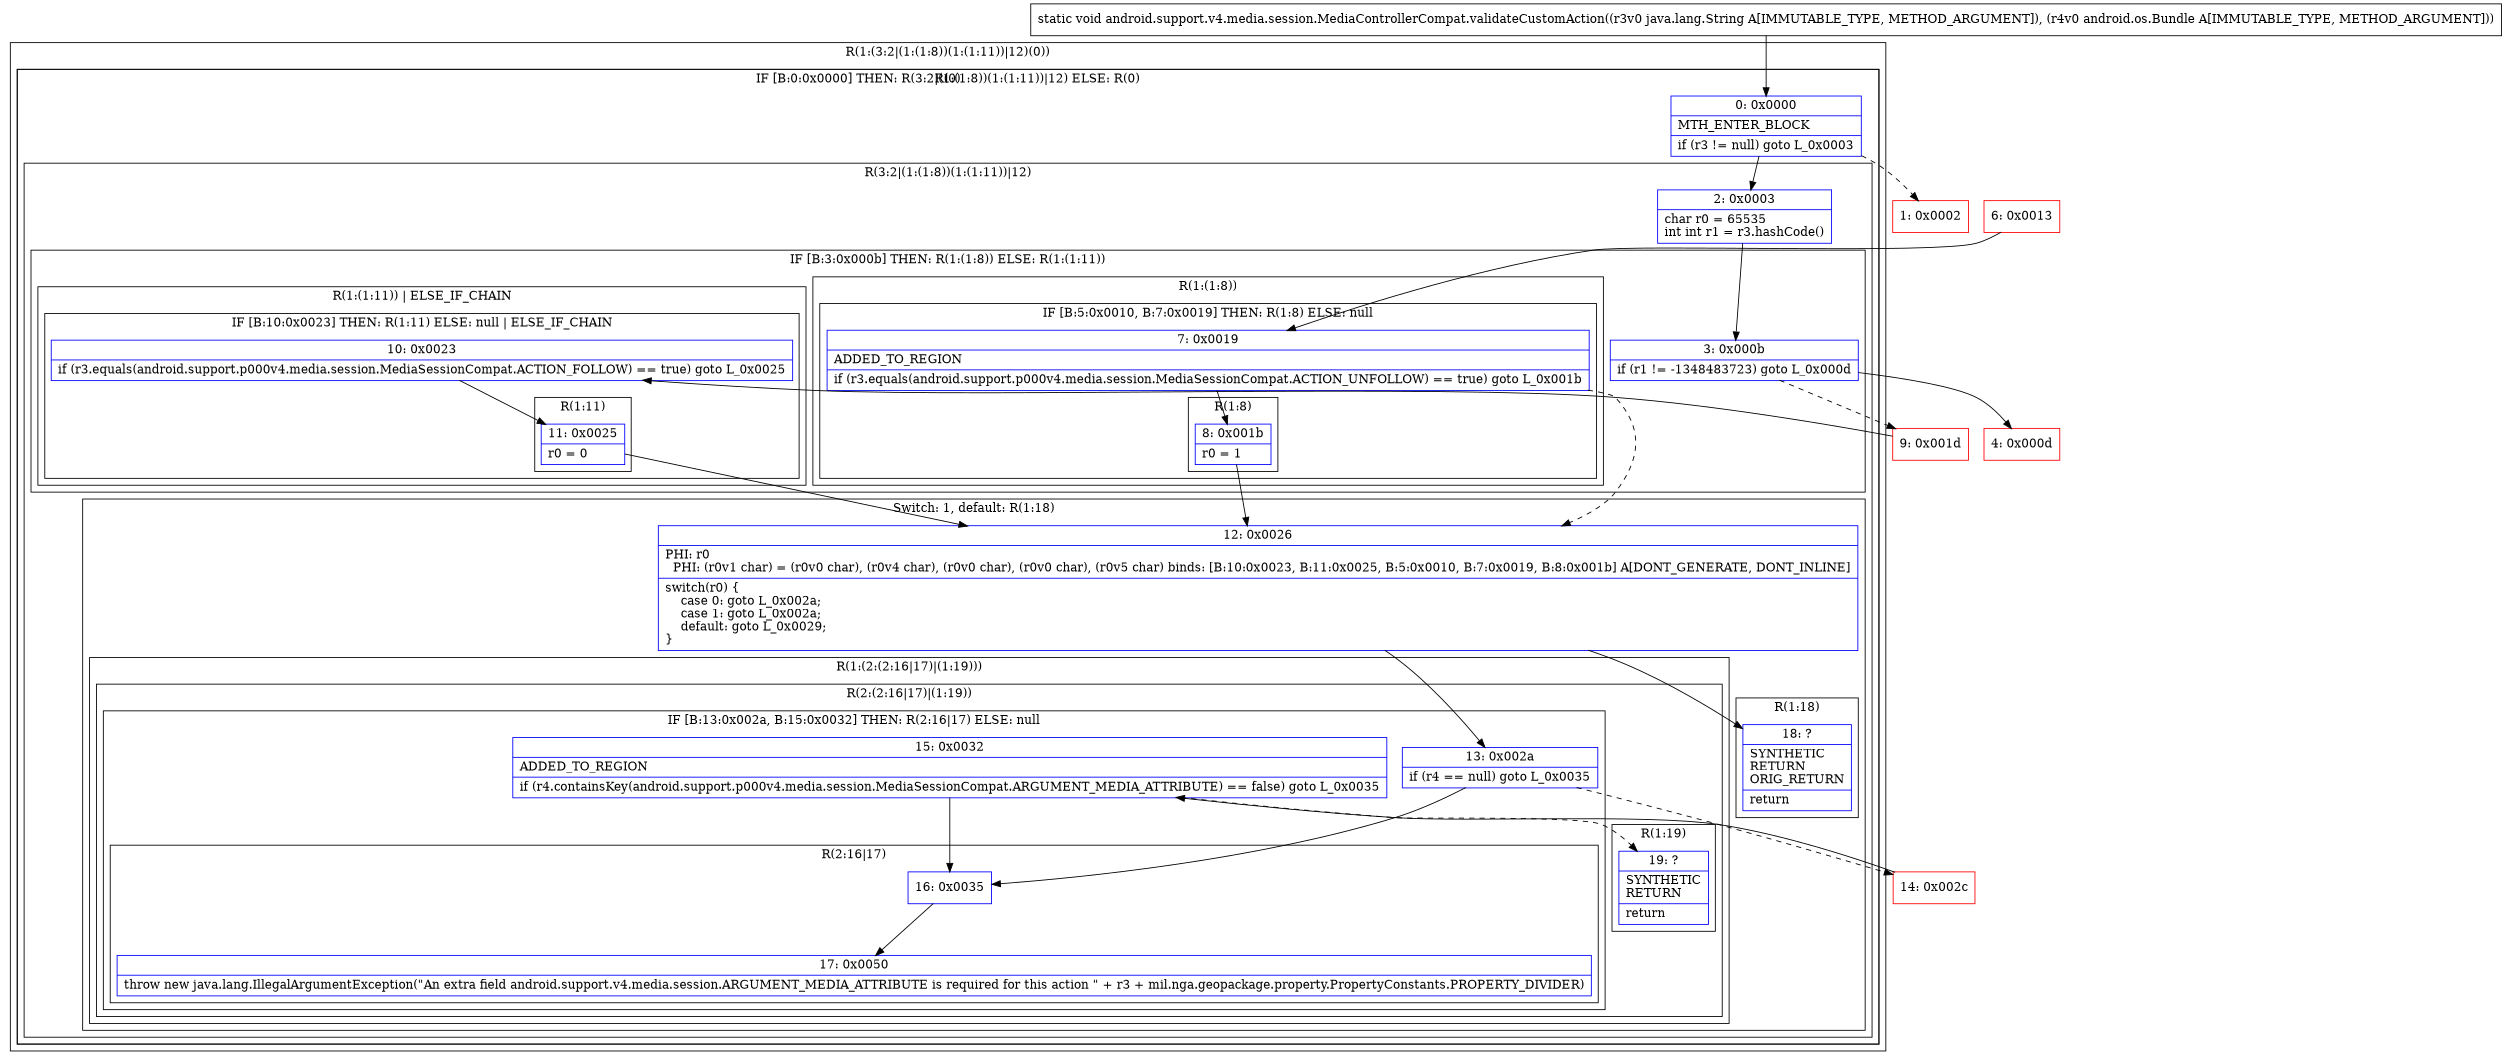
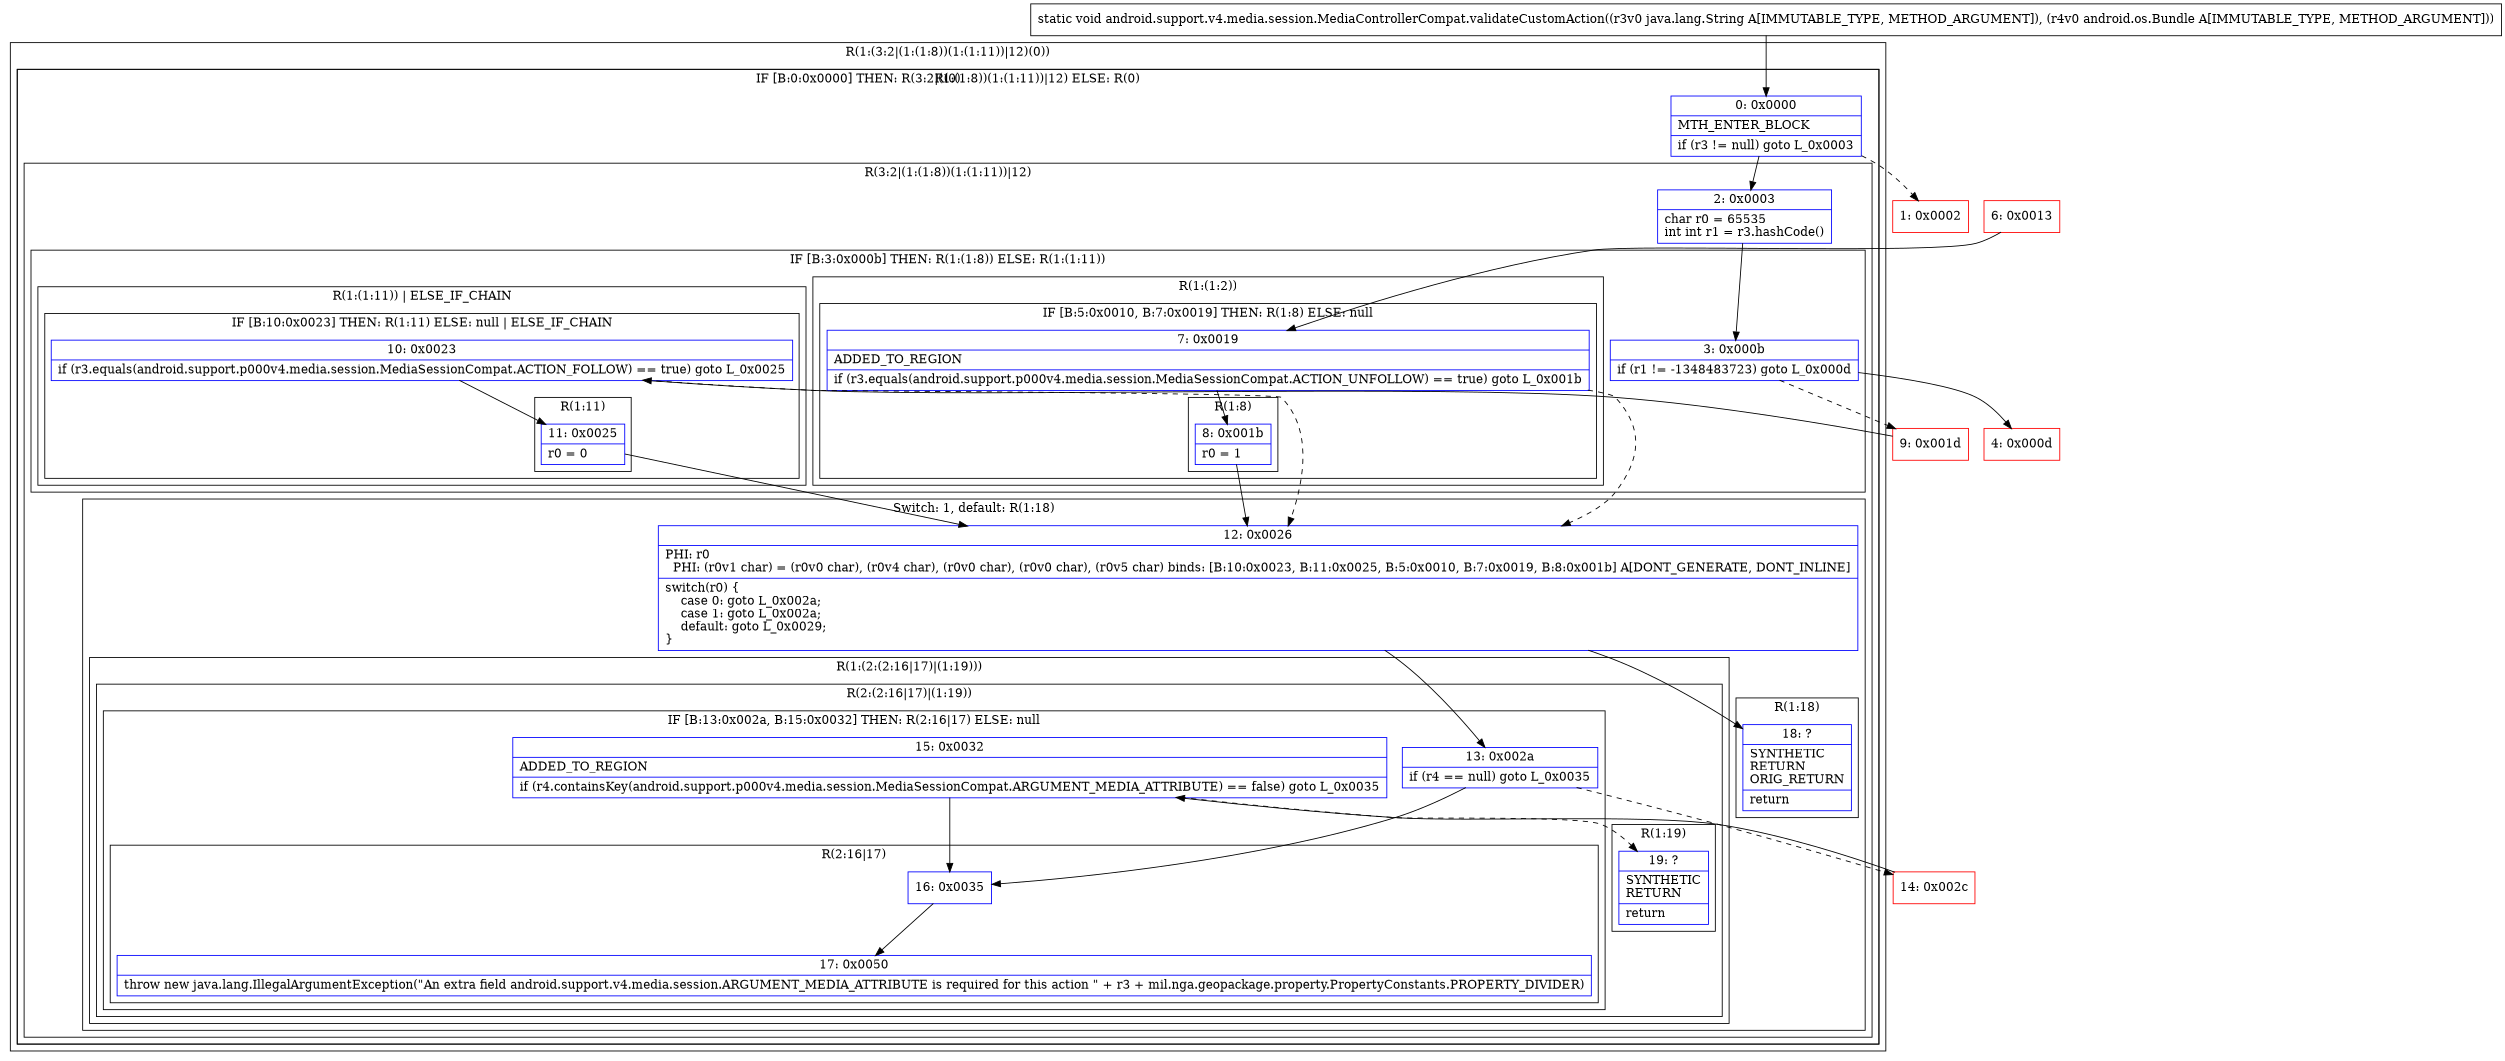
(1208, 287) -> (1208, 287)
none -> (1027, 392)
